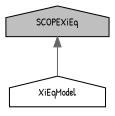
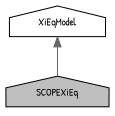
(57, 62) -> (57, 62)
